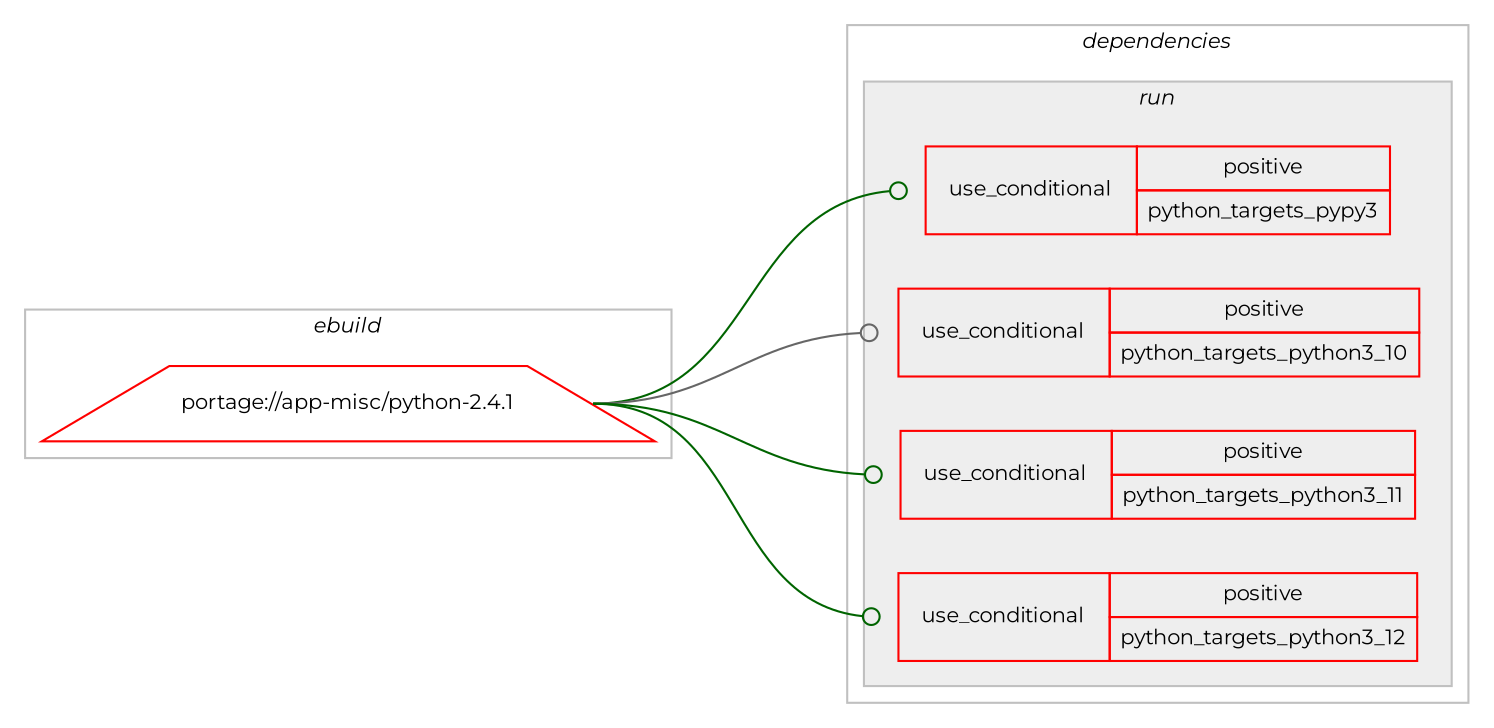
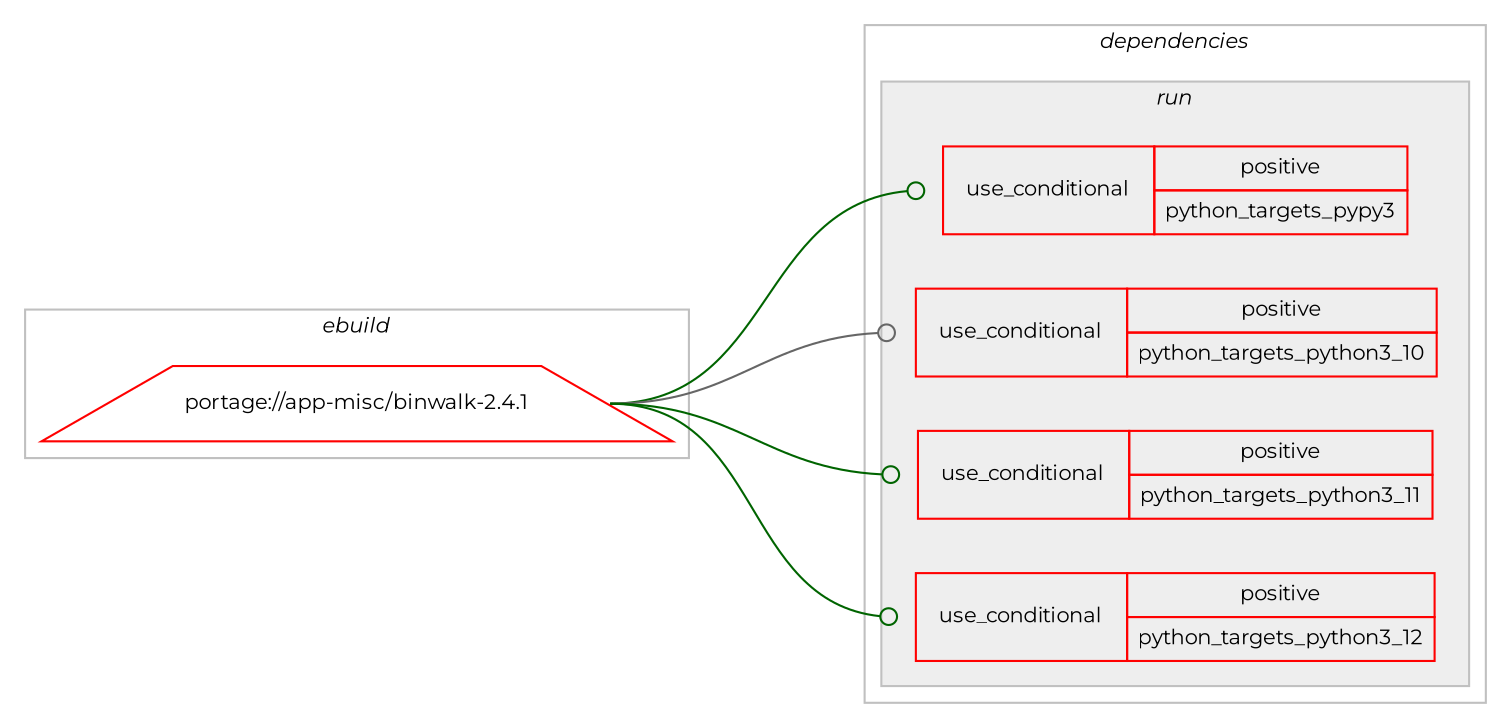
(348, 404) -> (357, 404)
